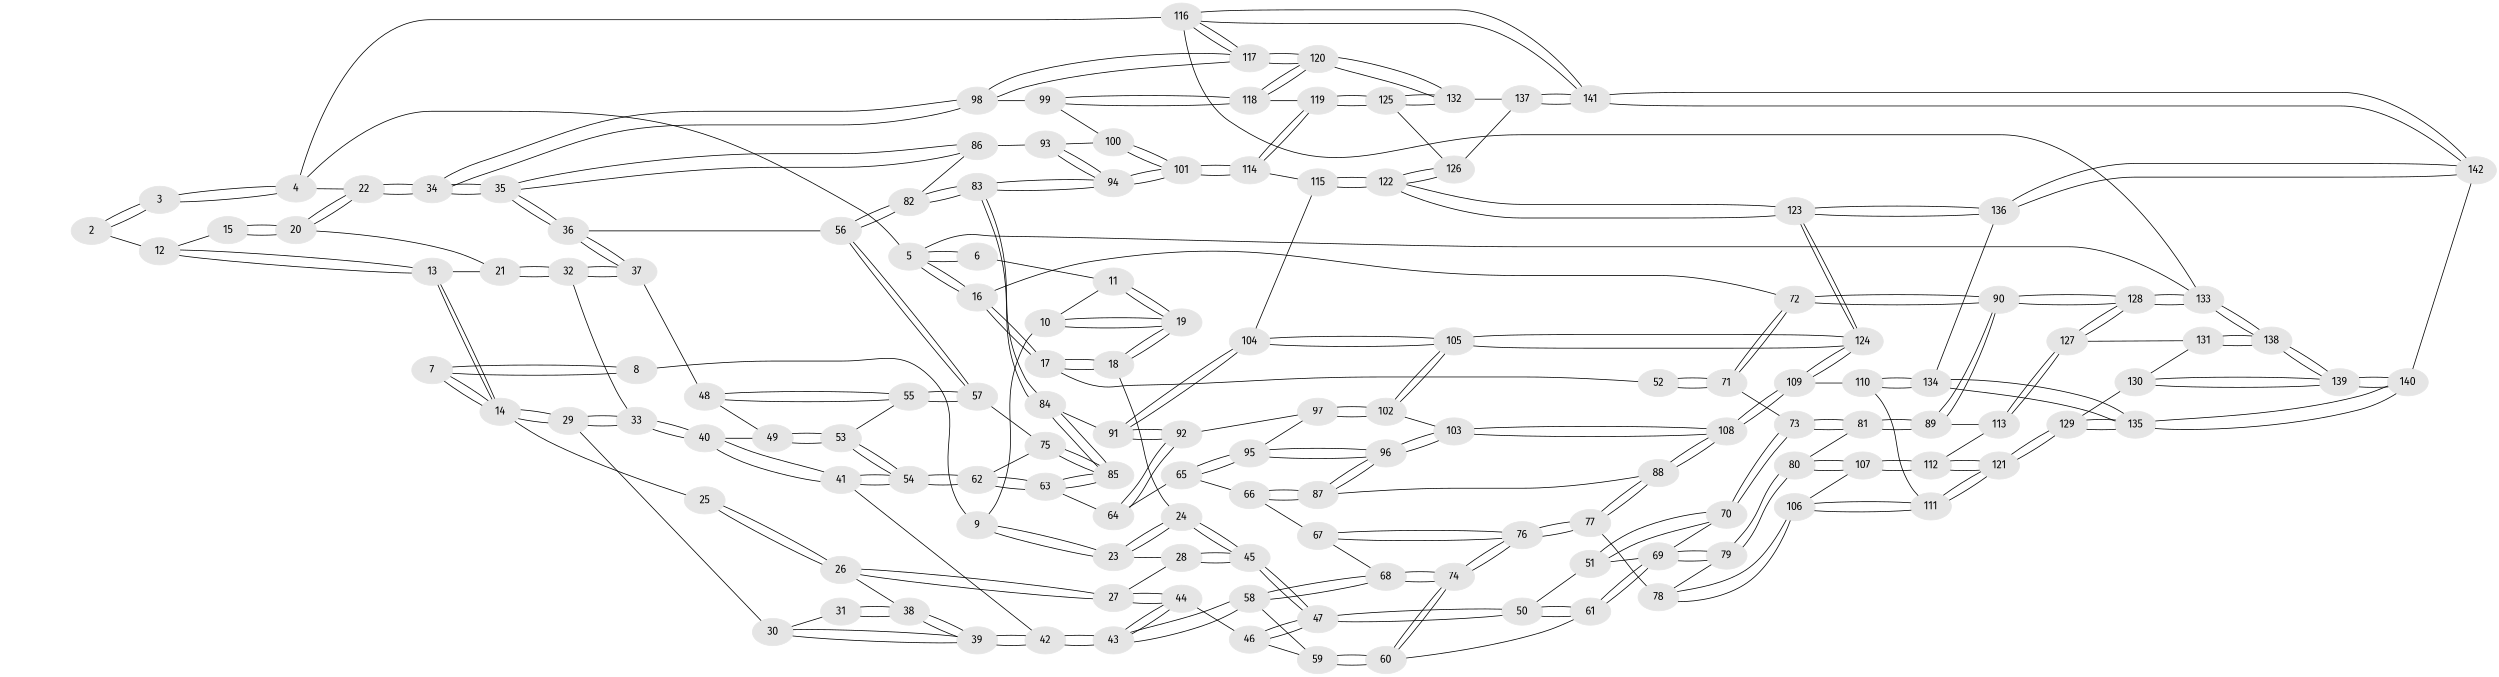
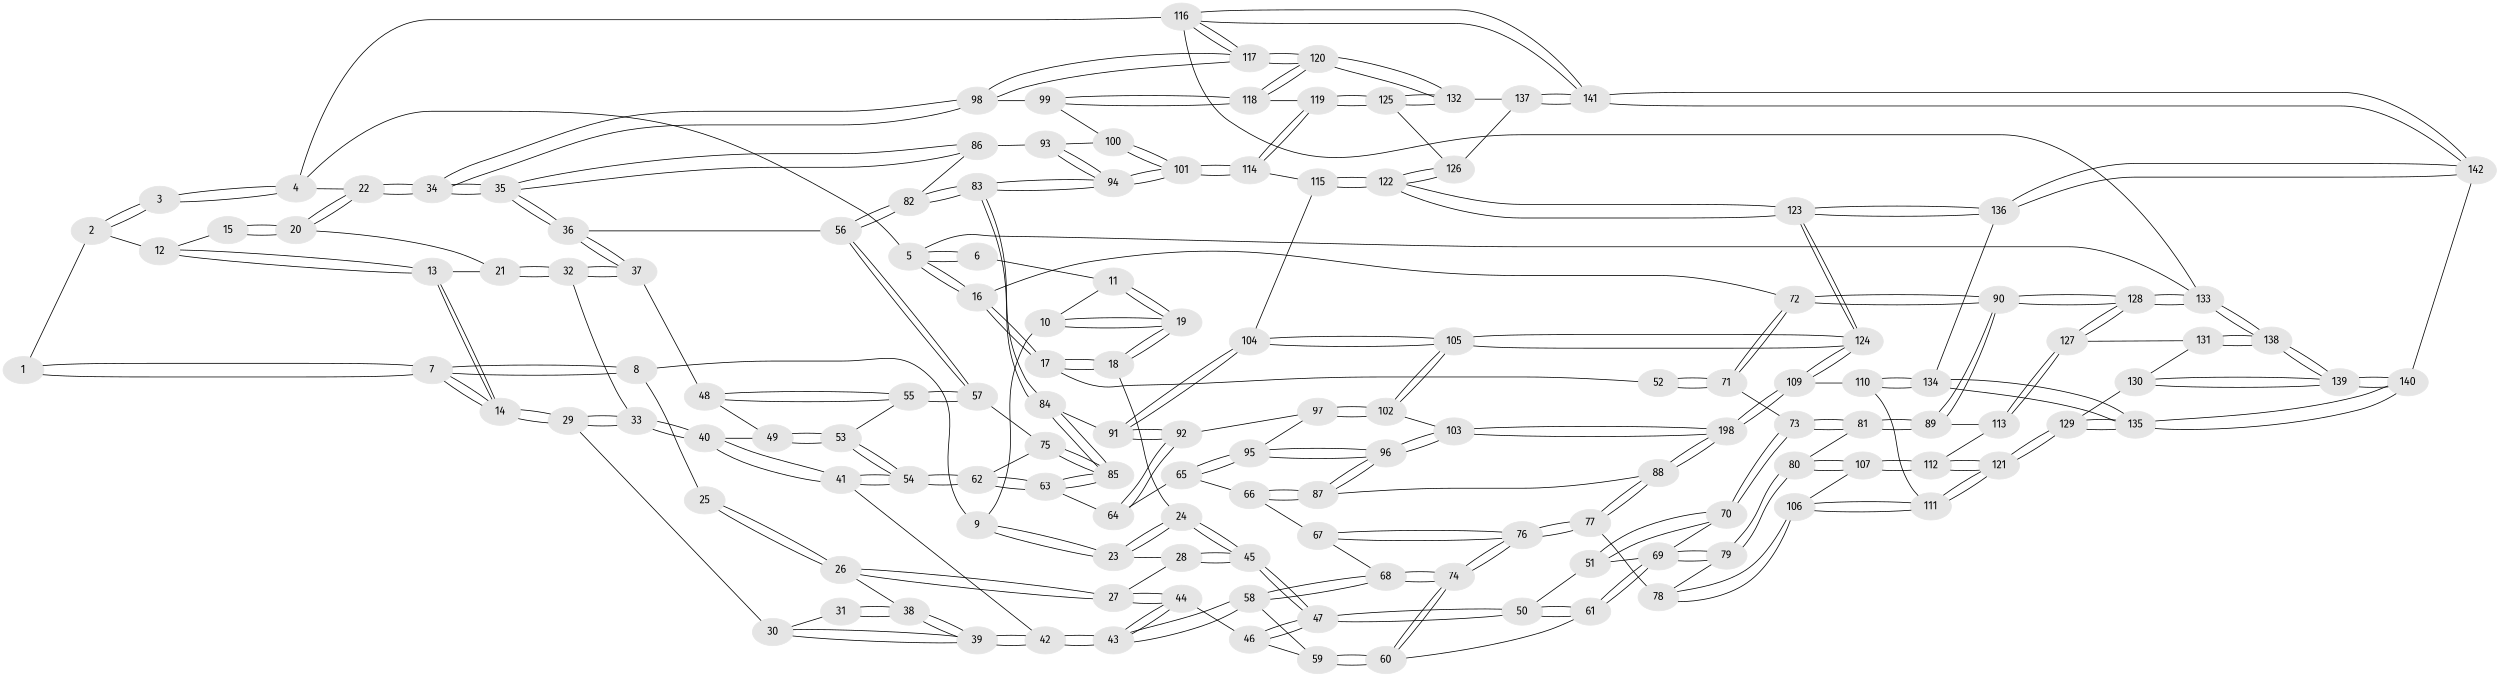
none -> (23, 370)
(1727, 431) -> (1727, 431)
(598, 463) -> (677, 442)
